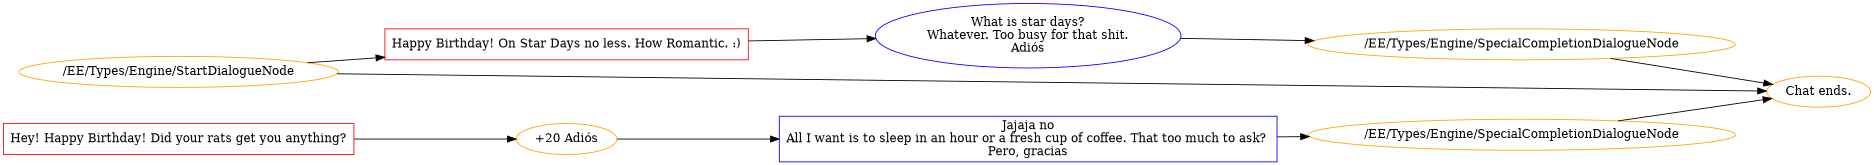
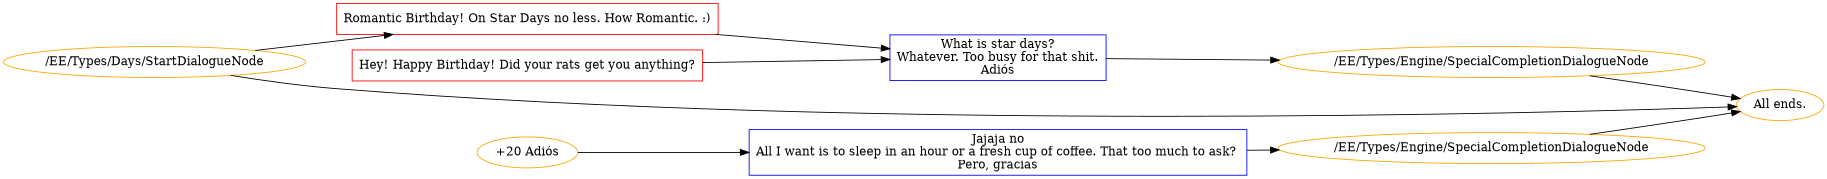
(1028, 36) -> (998, 58)
(567, 44) -> (527, 19)
(179, 72) -> (155, 62)
(1819, 92) -> (1780, 105)
(431, 139) -> (792, 61)
